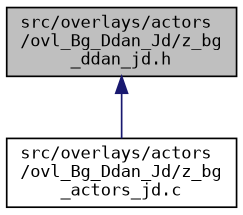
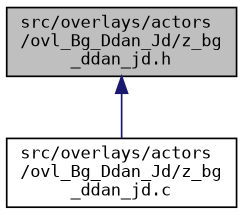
(122, 173) -> (122, 173)
